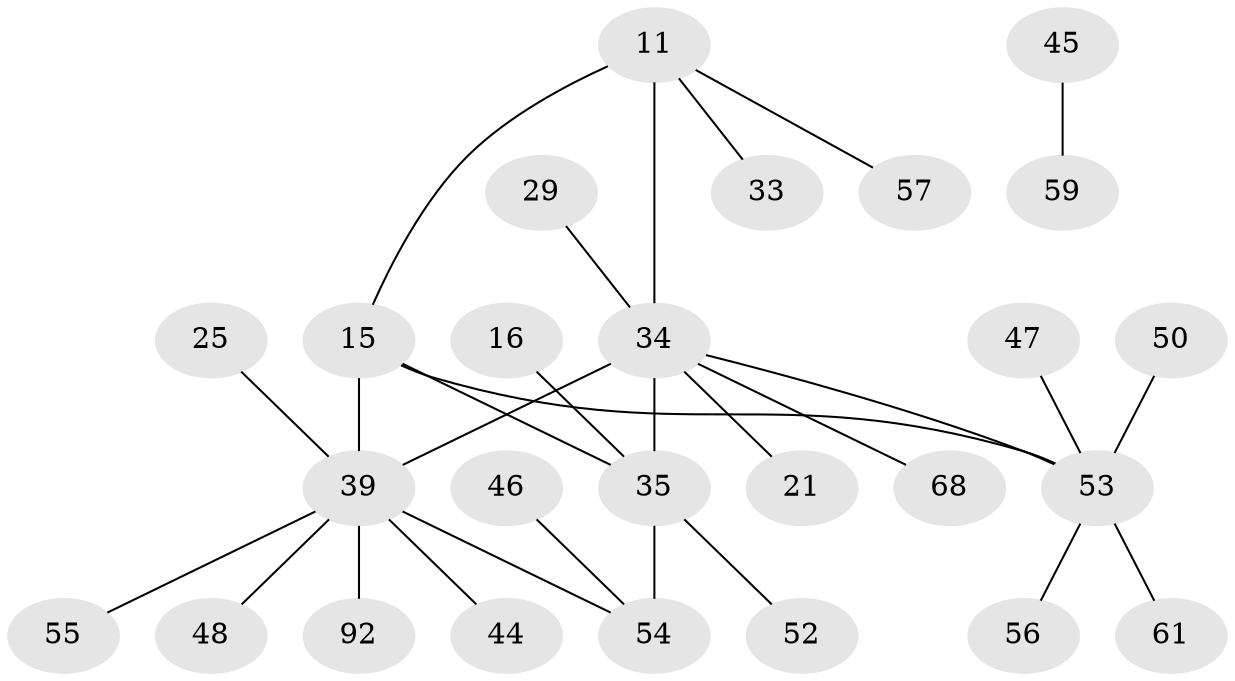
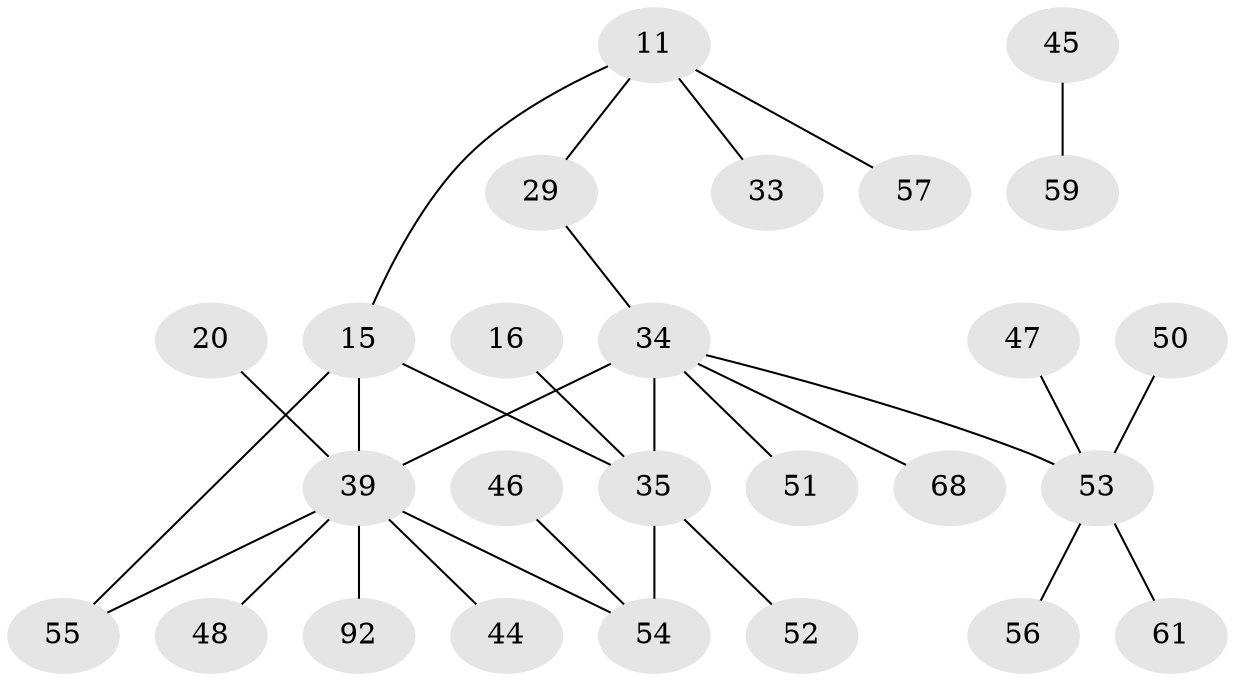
(654, 193) -> (598, 119)
(211, 341) -> (211, 341)
(695, 414) -> (211, 488)
(802, 488) -> (802, 488)
